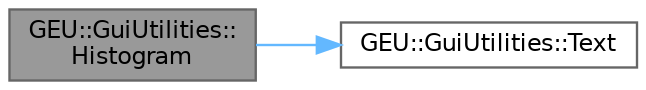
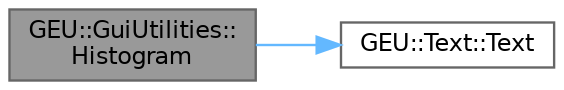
(489, 45) -> (448, 45)
